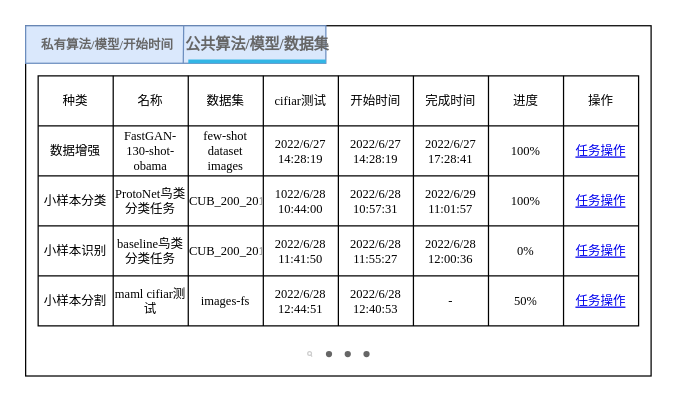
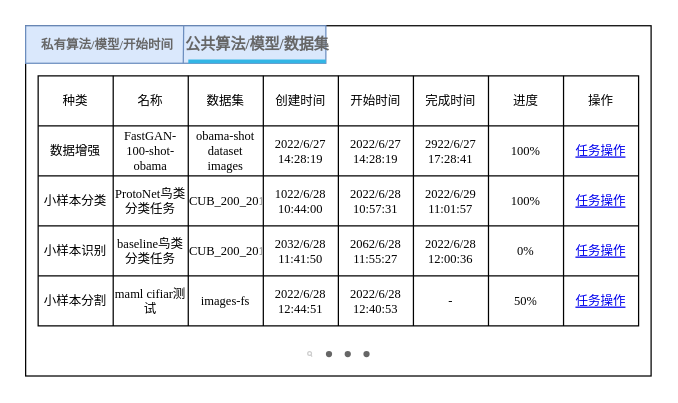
(301, 101) -> (301, 101)
(151, 151) -> (151, 151)
(226, 151) -> (226, 151)
(451, 151) -> (451, 151)
(301, 251) -> (301, 251)
(376, 251) -> (376, 251)
